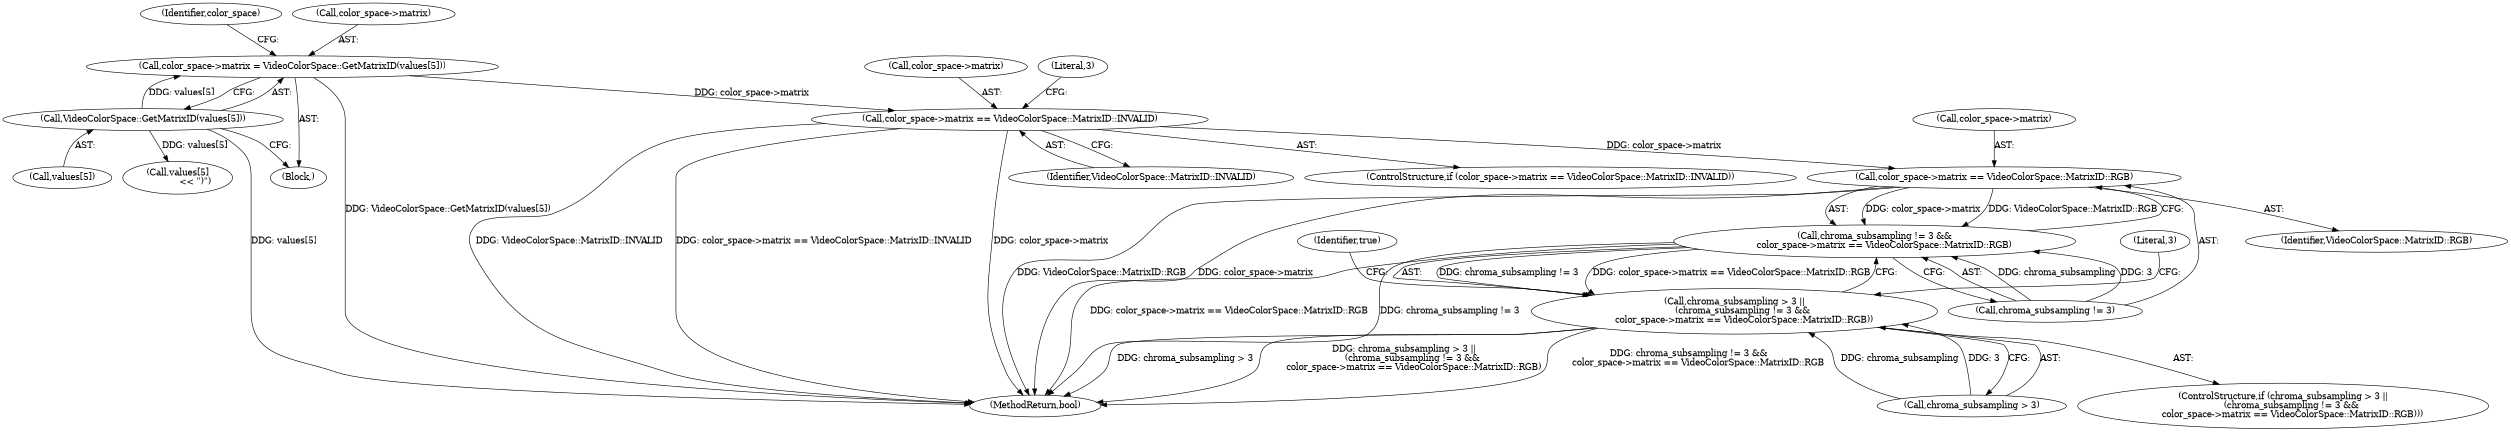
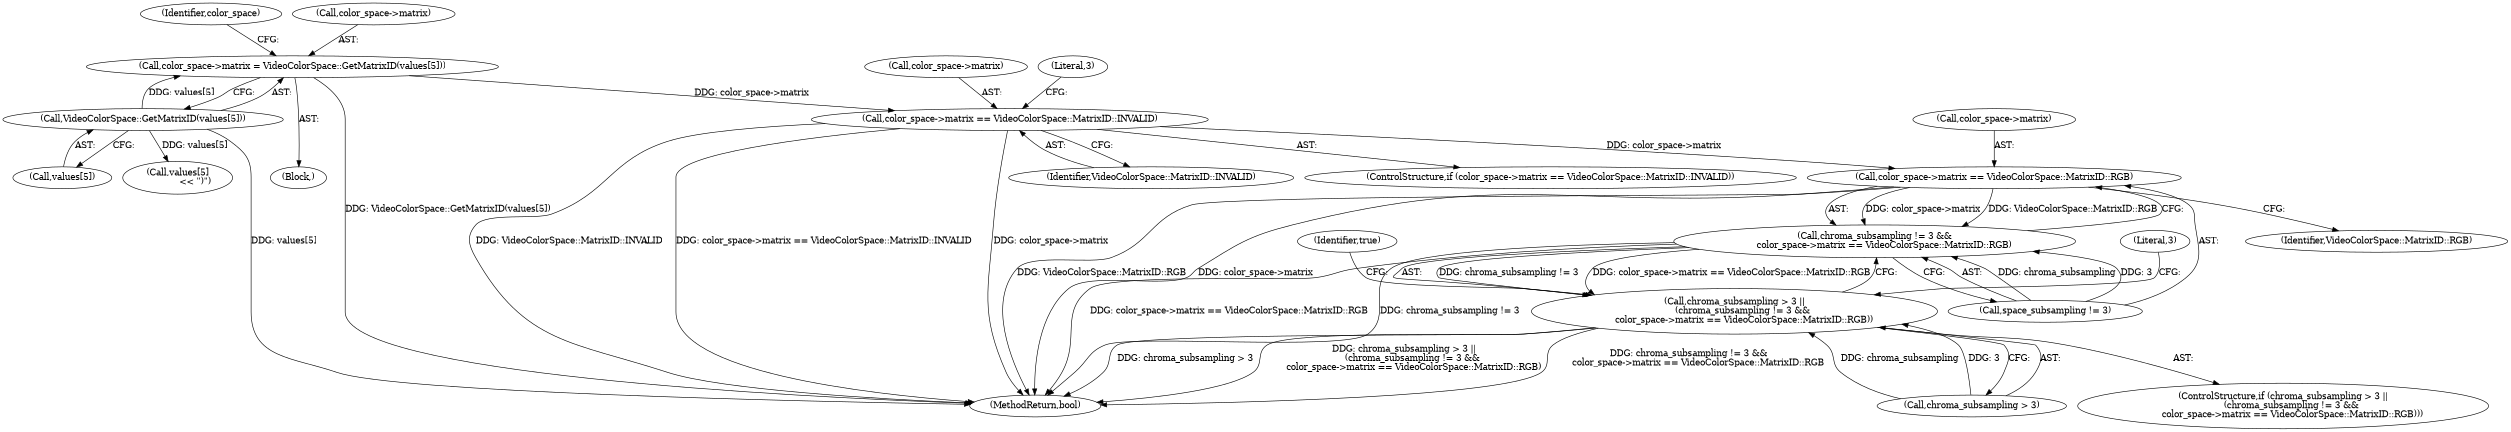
(255, 140) -> (105, 147)
(2276, 210) -> (2276, 210)
(2045, 311) -> (2045, 311)
